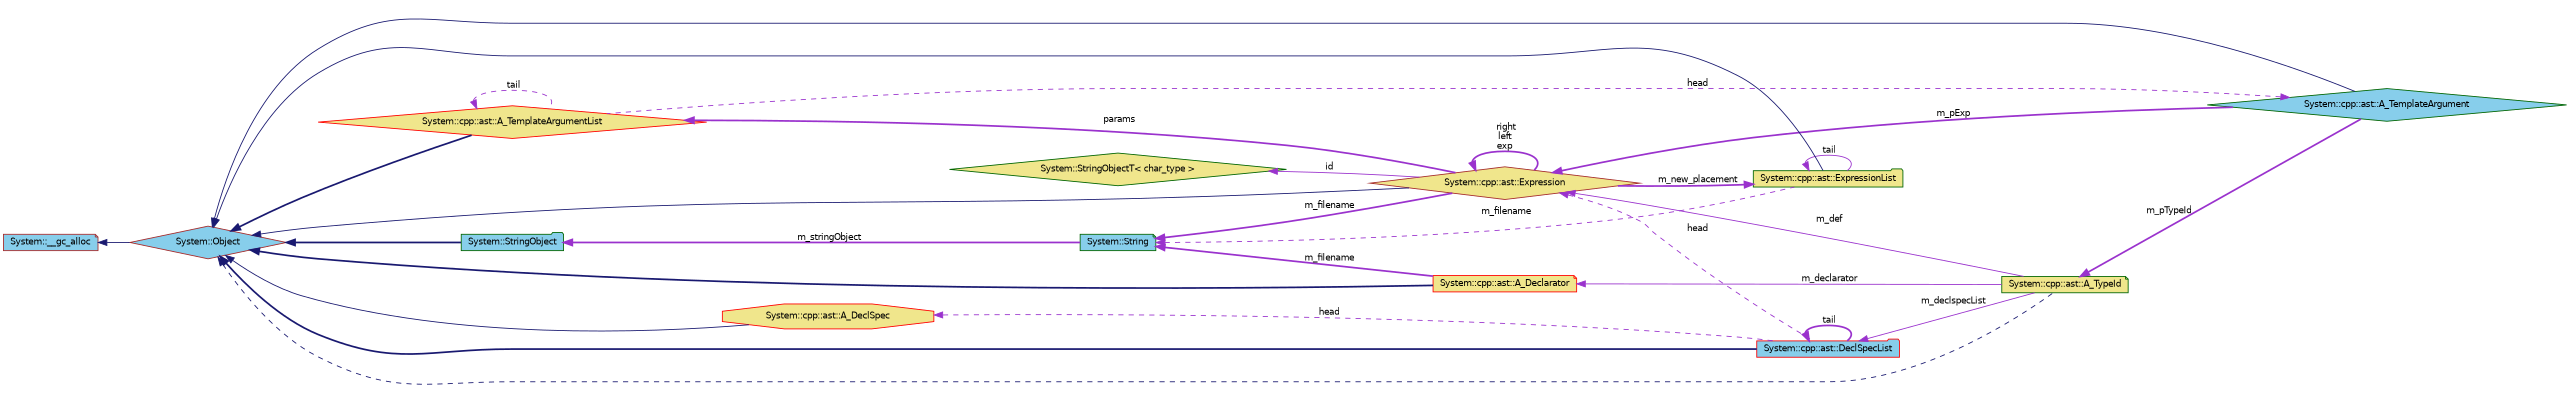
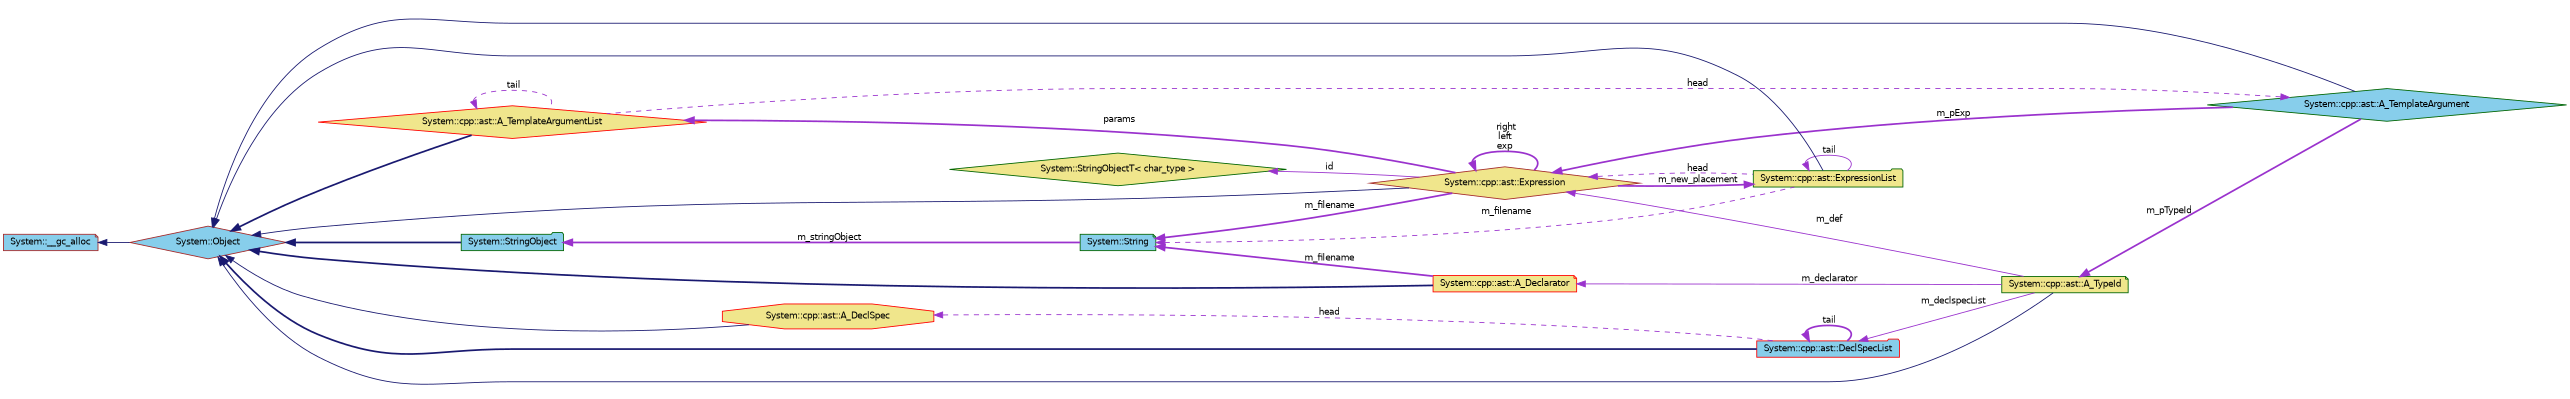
(1693, 262) -> (1675, 173)
(1127, 382) -> (1127, 382)
